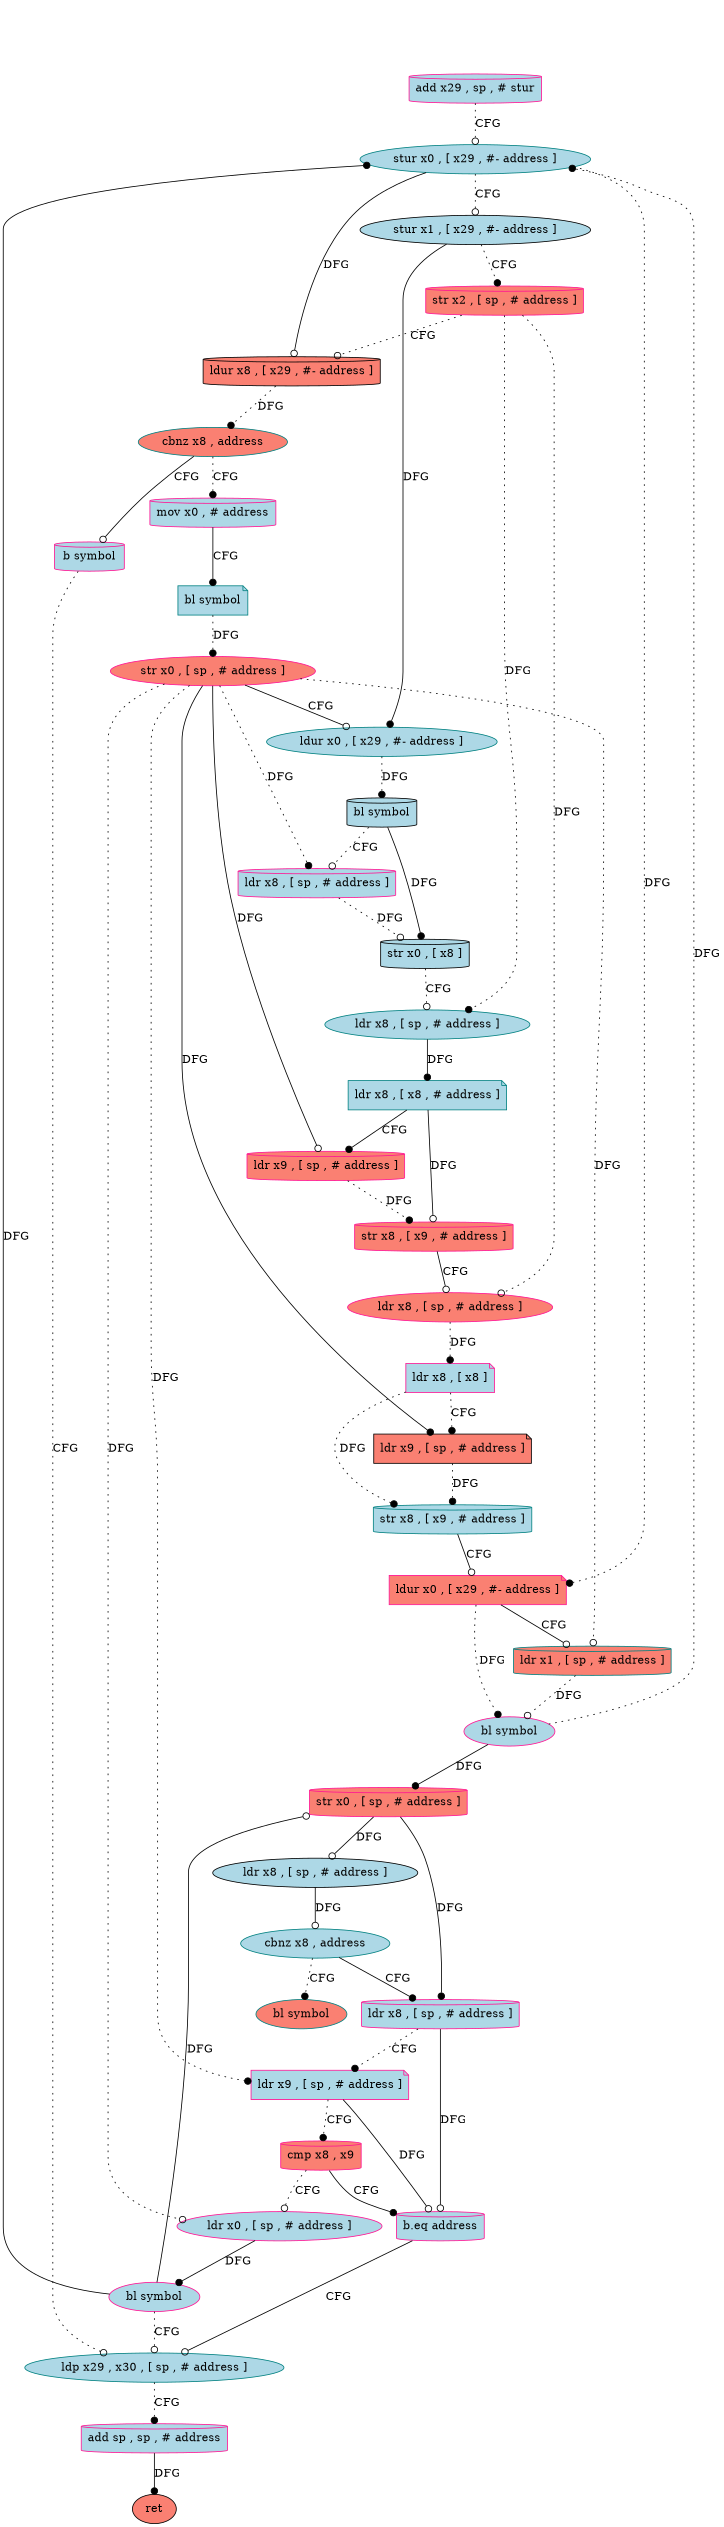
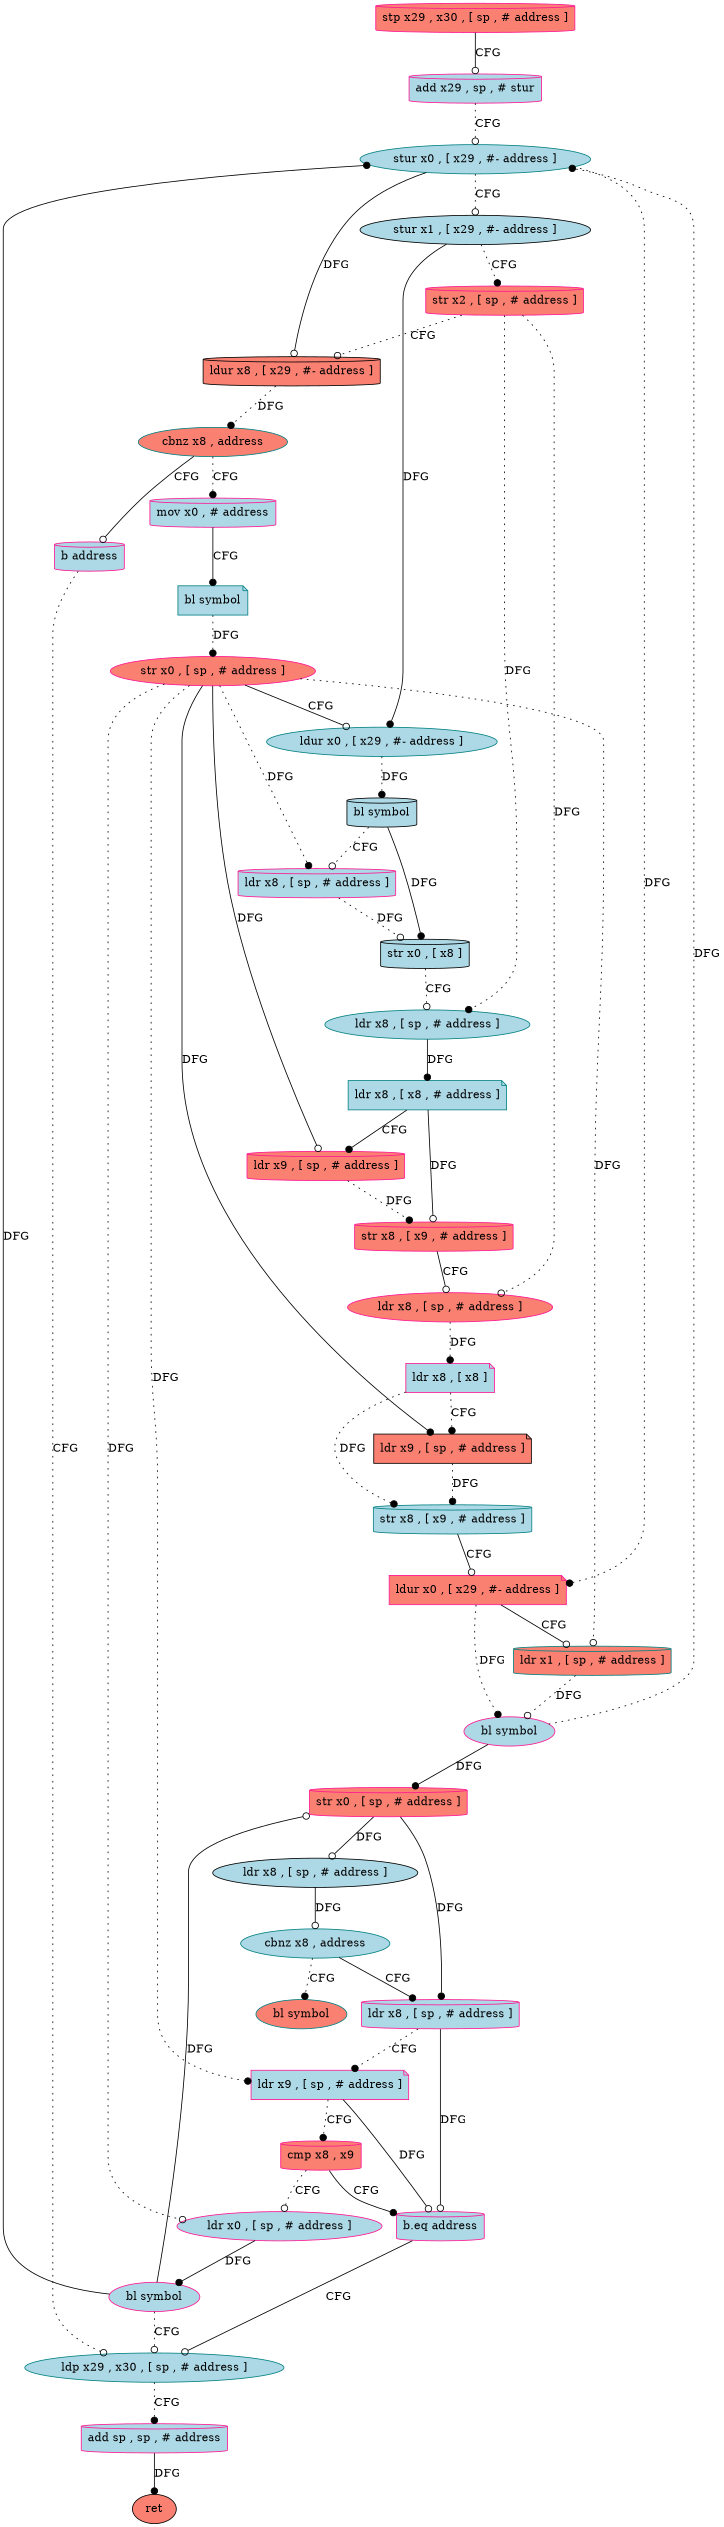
none -> (475, 18)
(89, 557) -> (89, 557)
